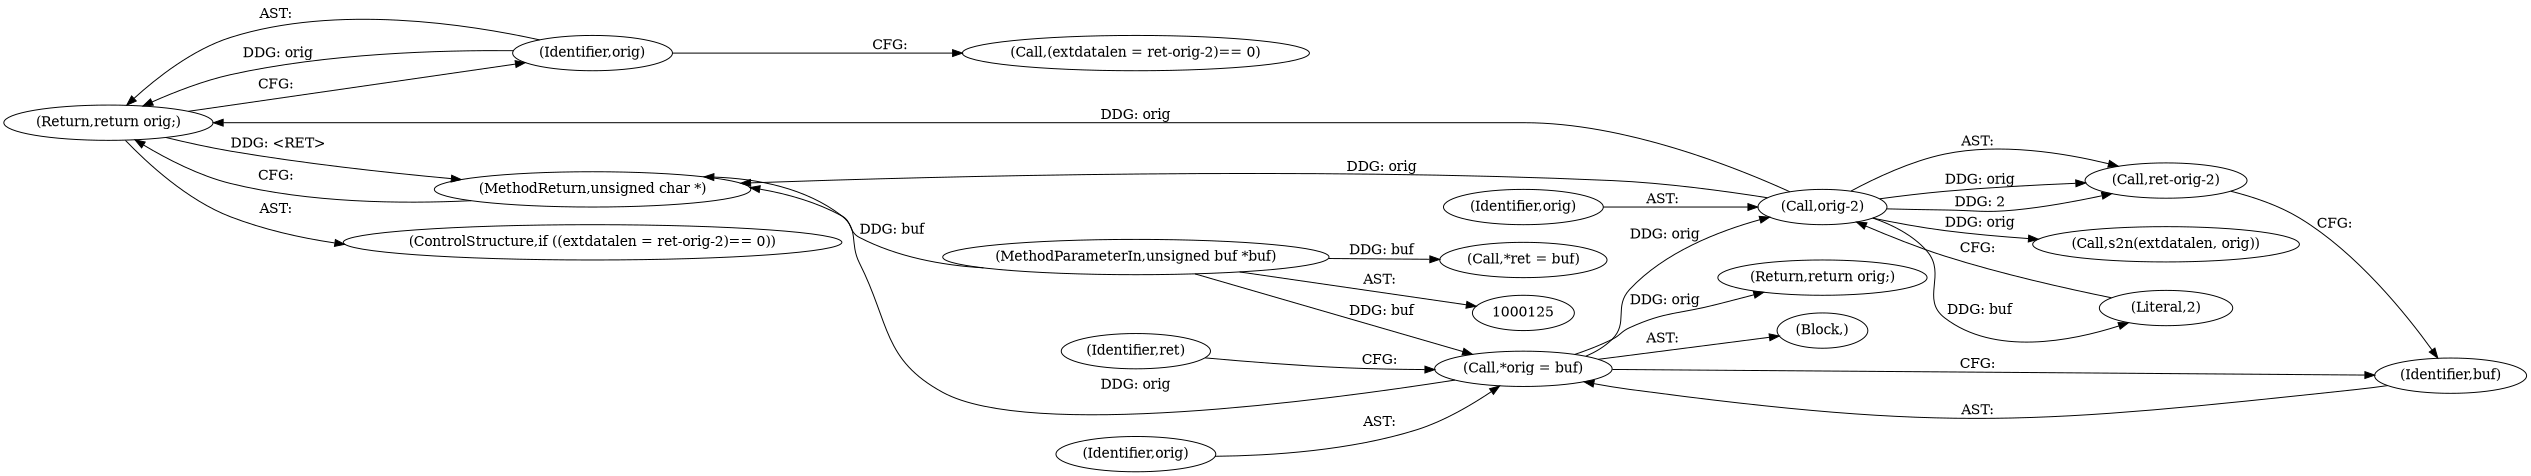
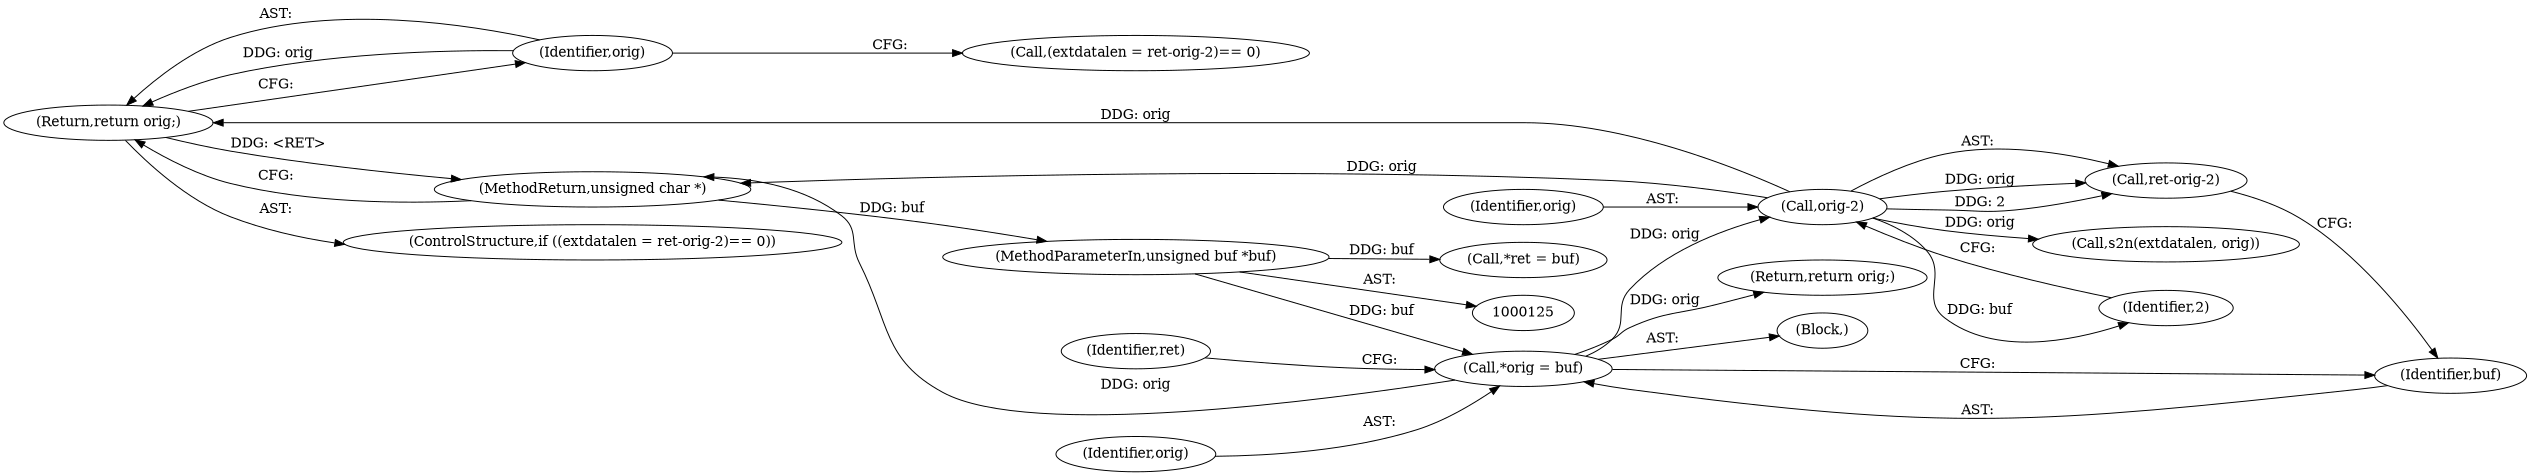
(866, 240) -> (878, 217)
(2166, 308) -> (2166, 308)
